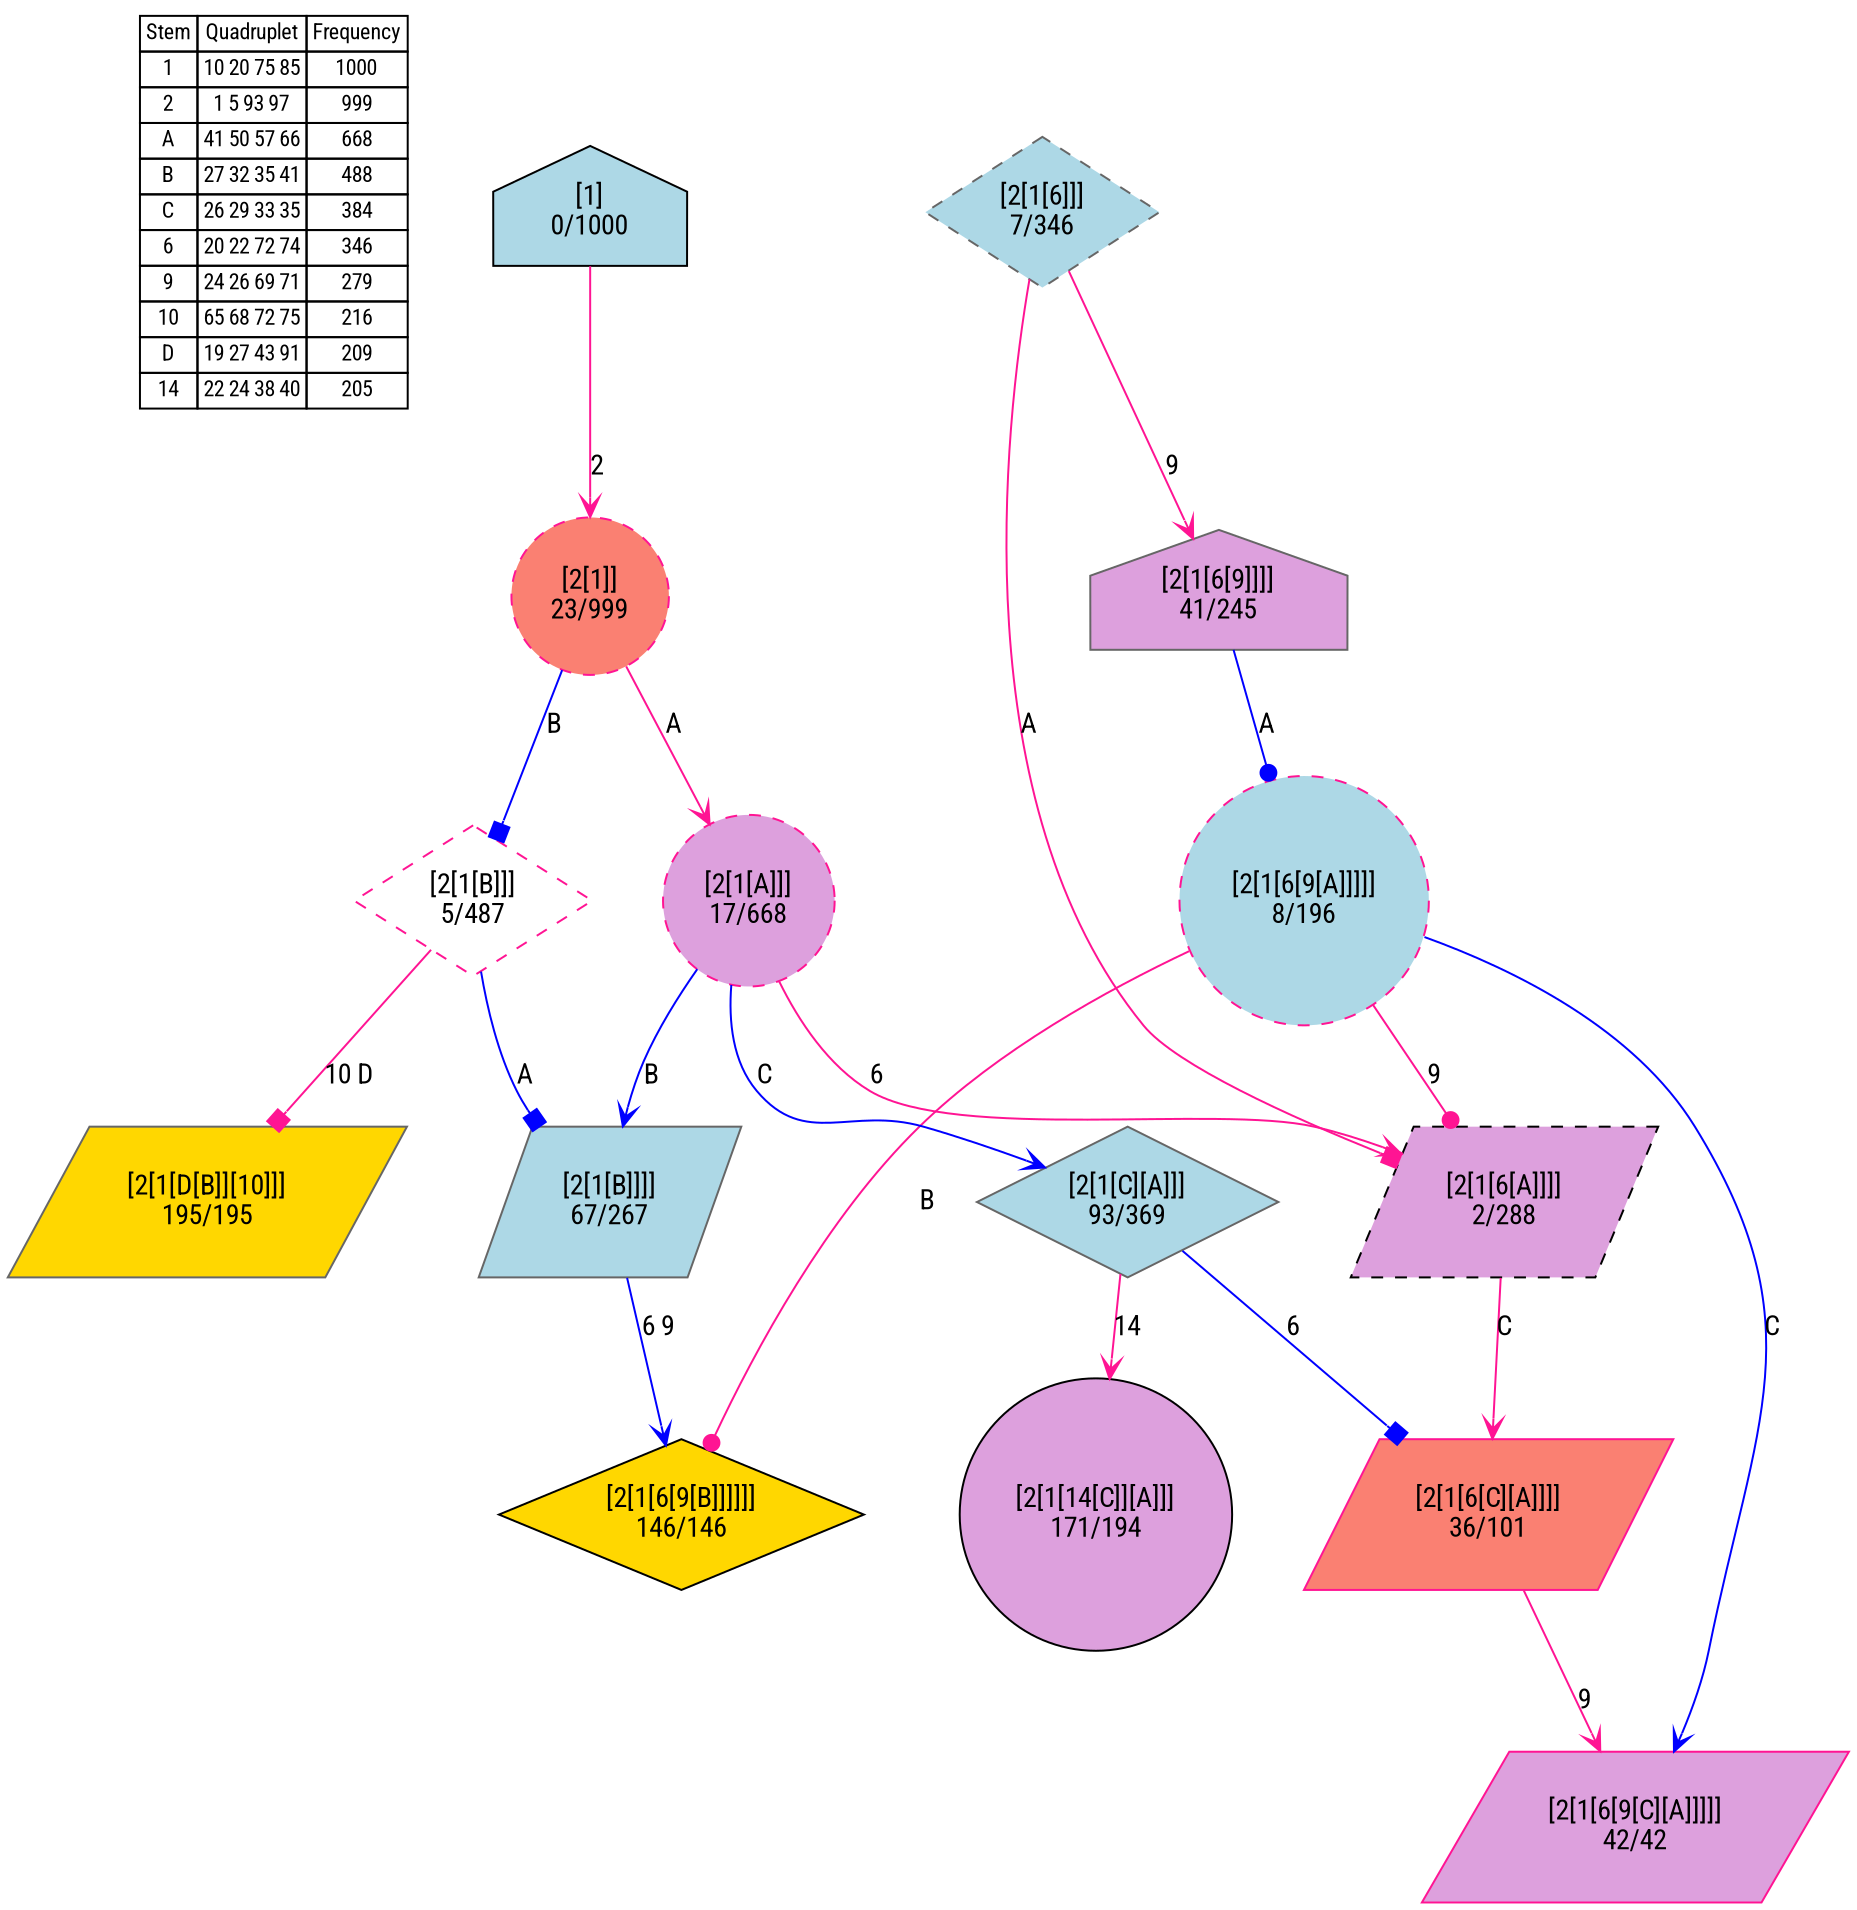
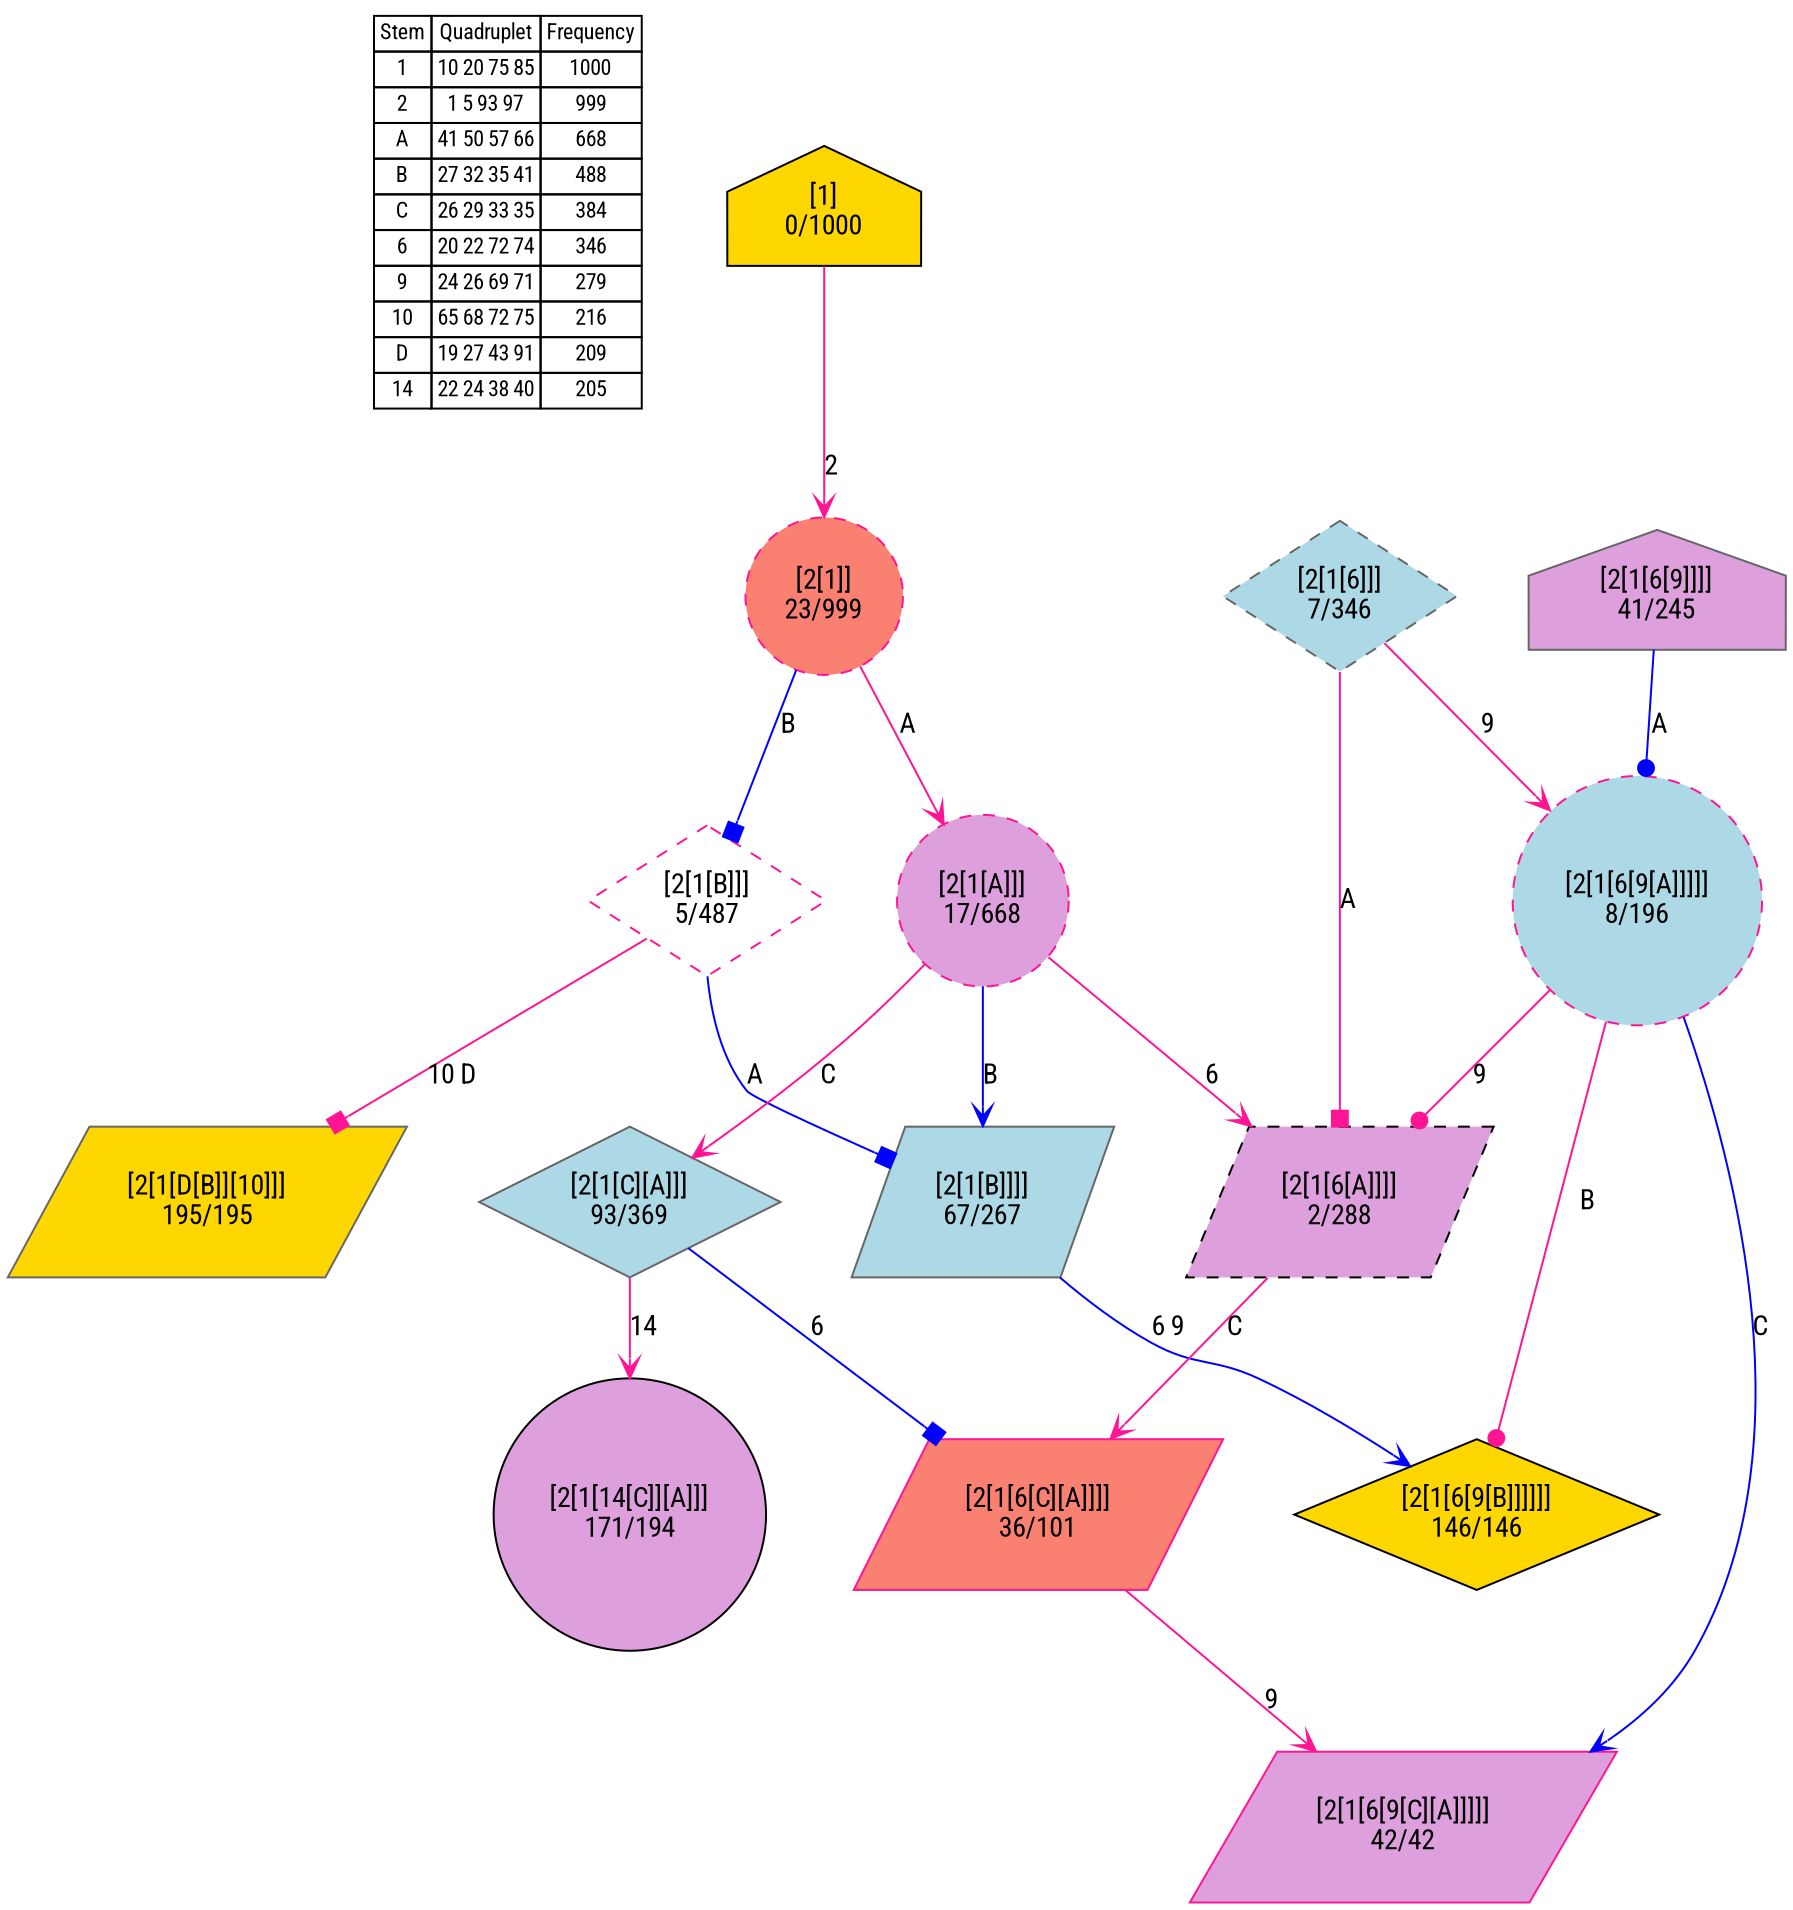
(590, 212) -> (824, 212)
(1127, 396) -> (1460, 720)
(834, 1123) -> (821, 1060)
